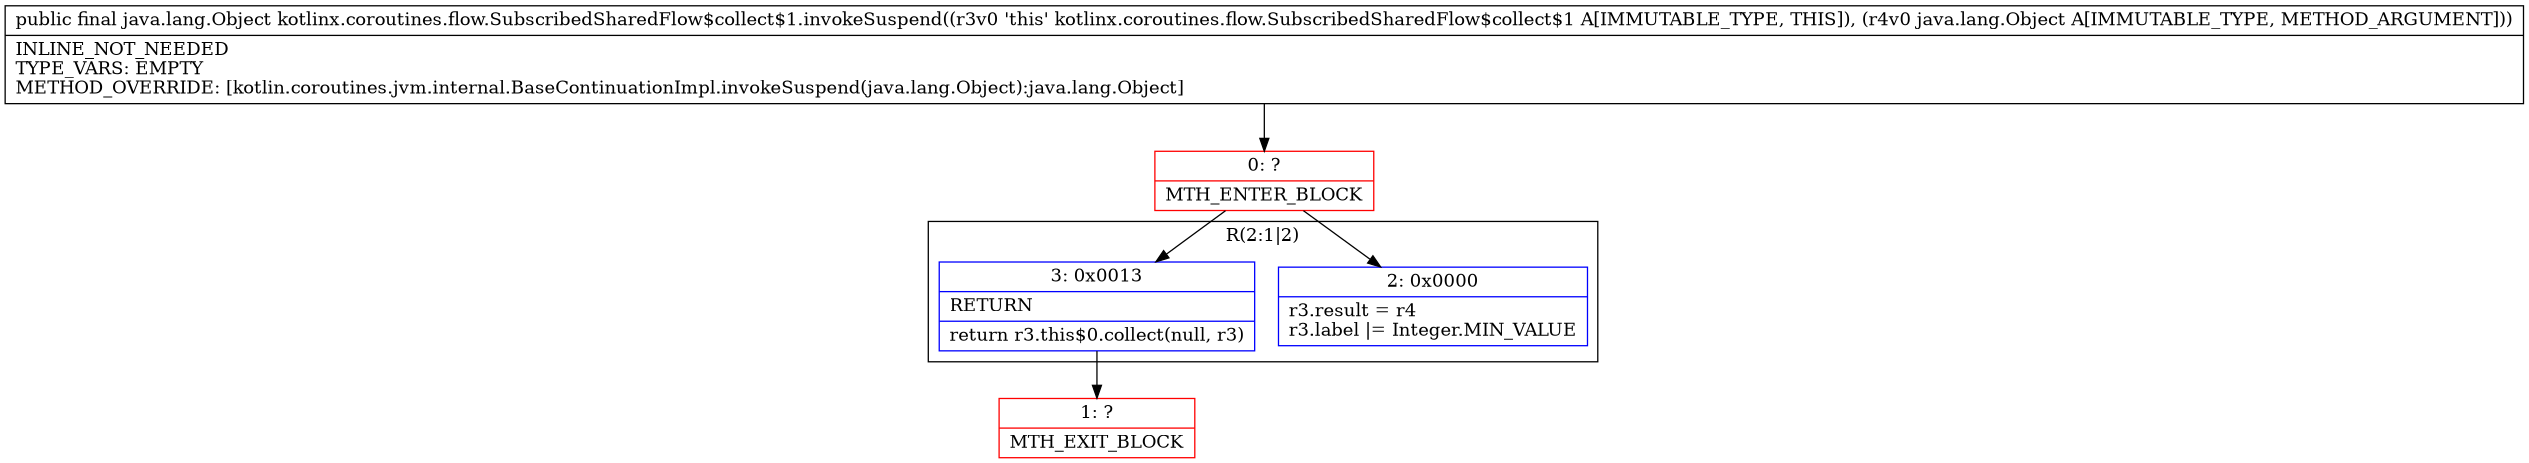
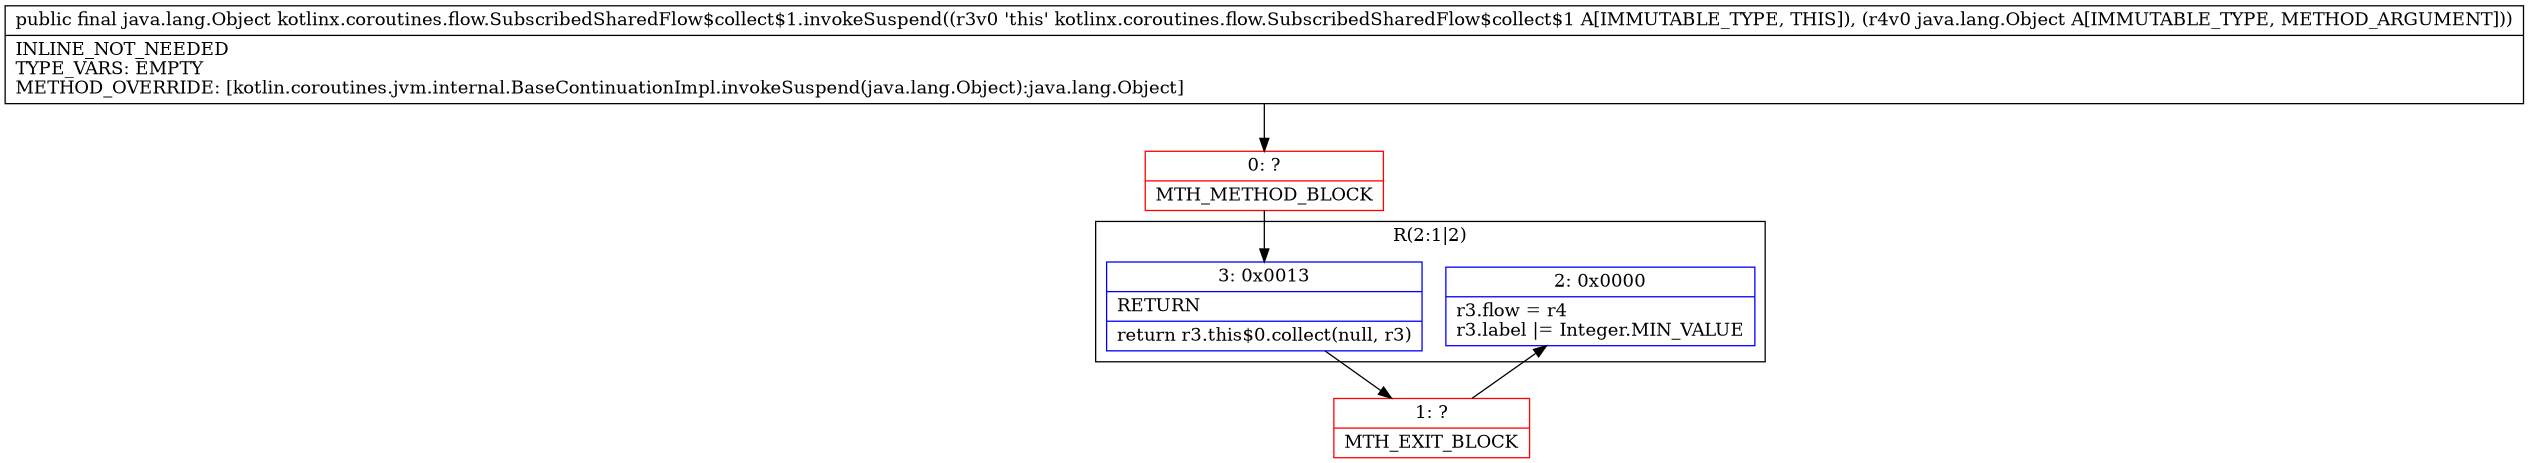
(1264, 195) -> (1264, 195)
(1337, 235) -> (1504, 376)
(1353, 311) -> (1512, 311)
